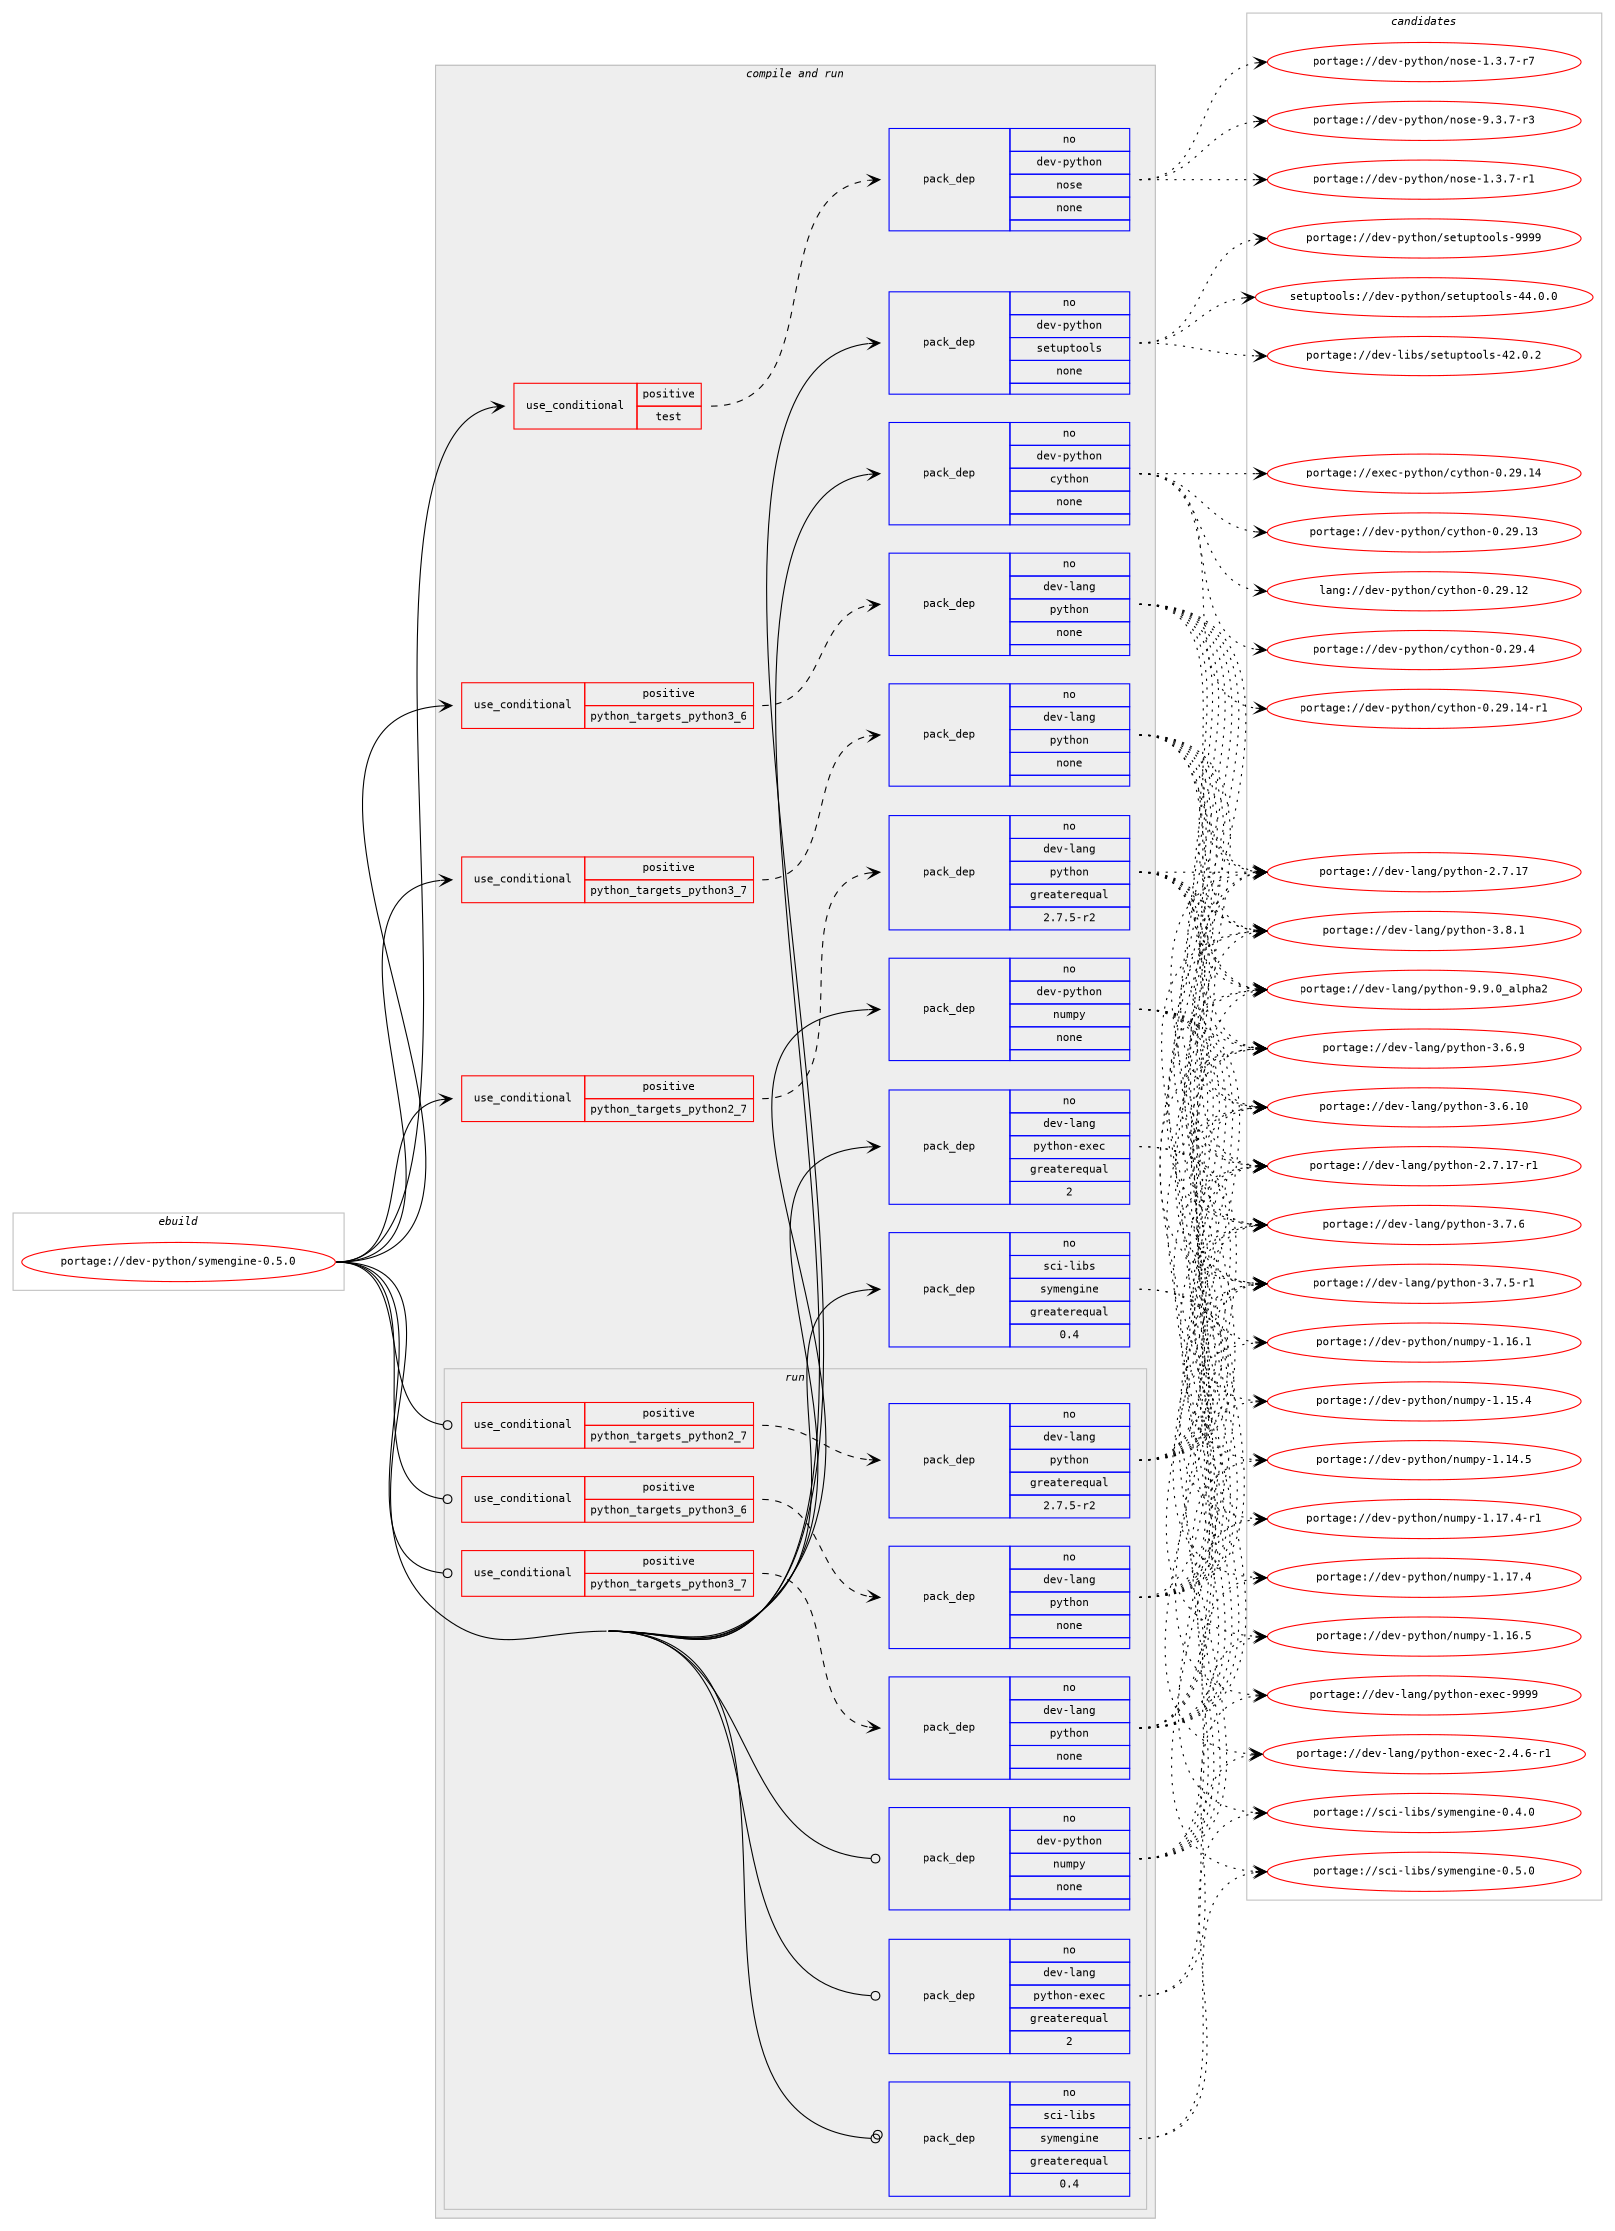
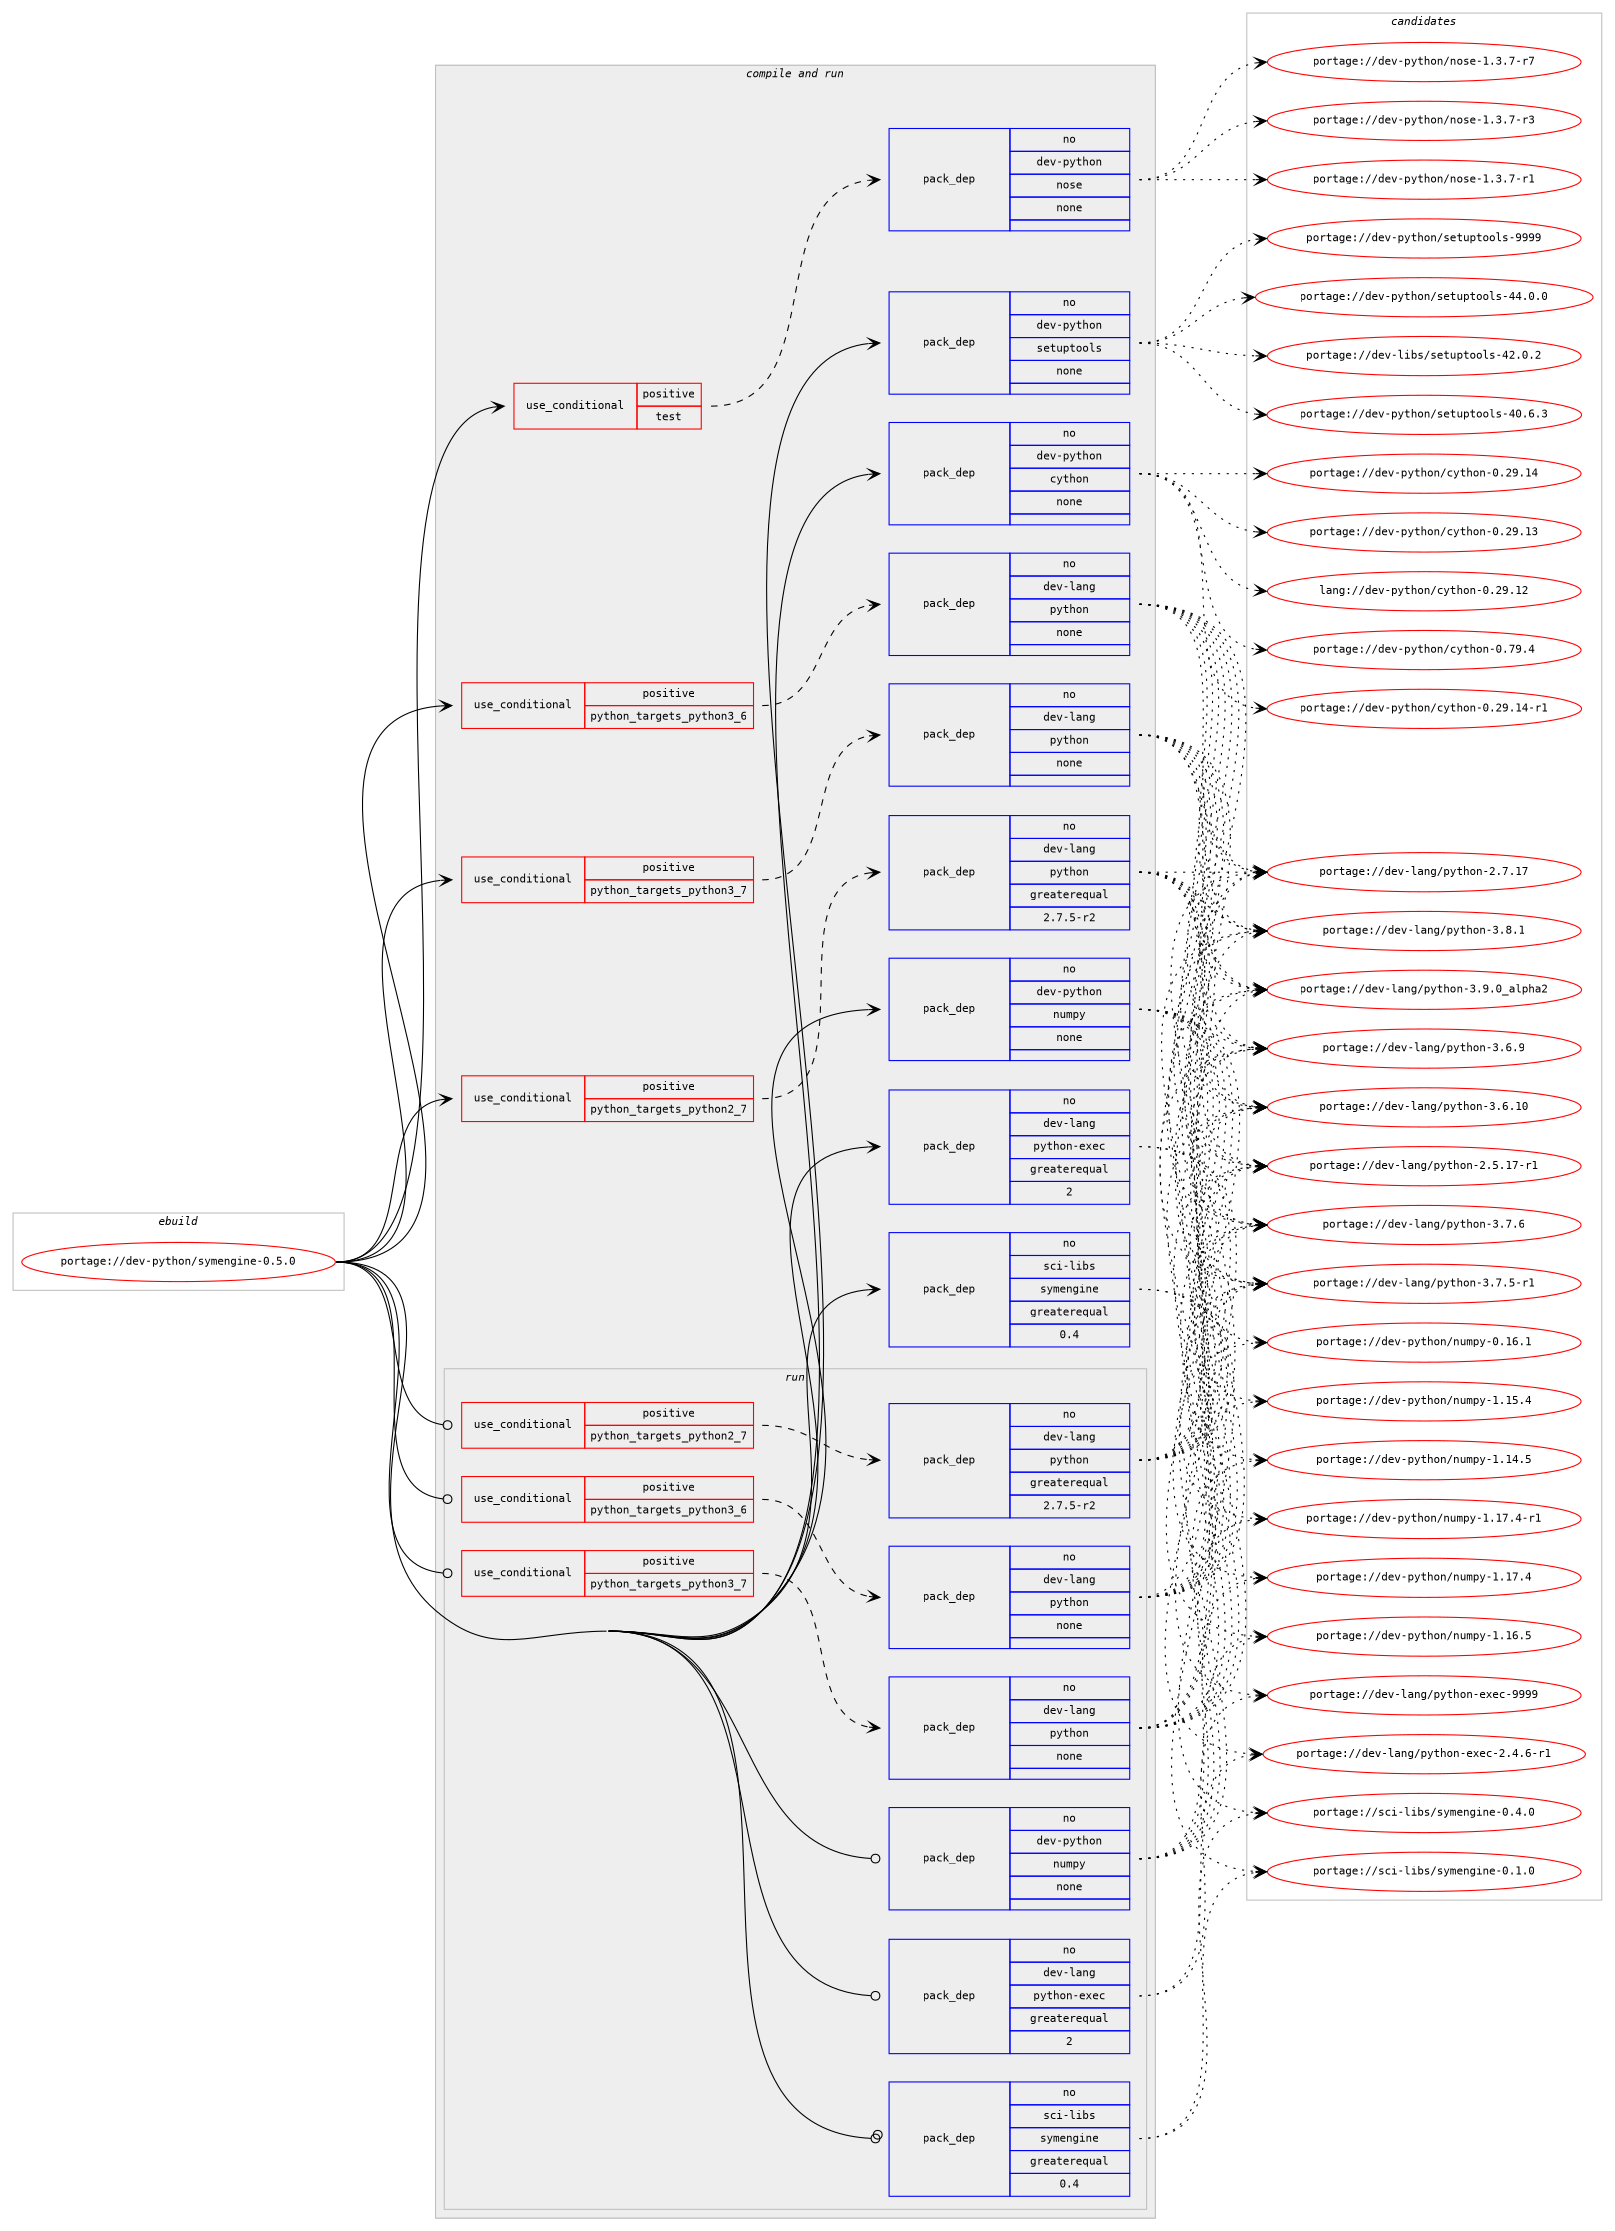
(1424, 121) -> (1424, 121)
(1424, 297) -> (1424, 297)
none -> (1424, 415)
(1424, 474) -> (1424, 474)
(1424, 650) -> (1424, 650)
(1424, 990) -> (1424, 990)
(1424, 1166) -> (1424, 1166)
(1424, 1343) -> (1424, 1343)
(1424, 1872) -> (1424, 1872)
